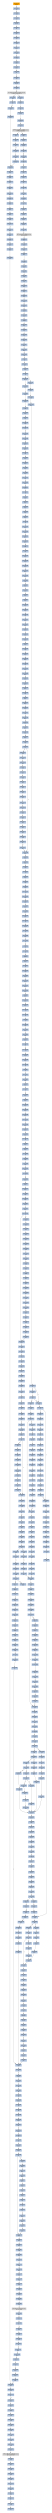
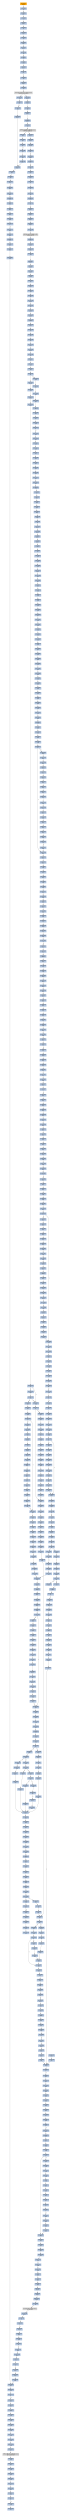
(18, 1938) -> none
